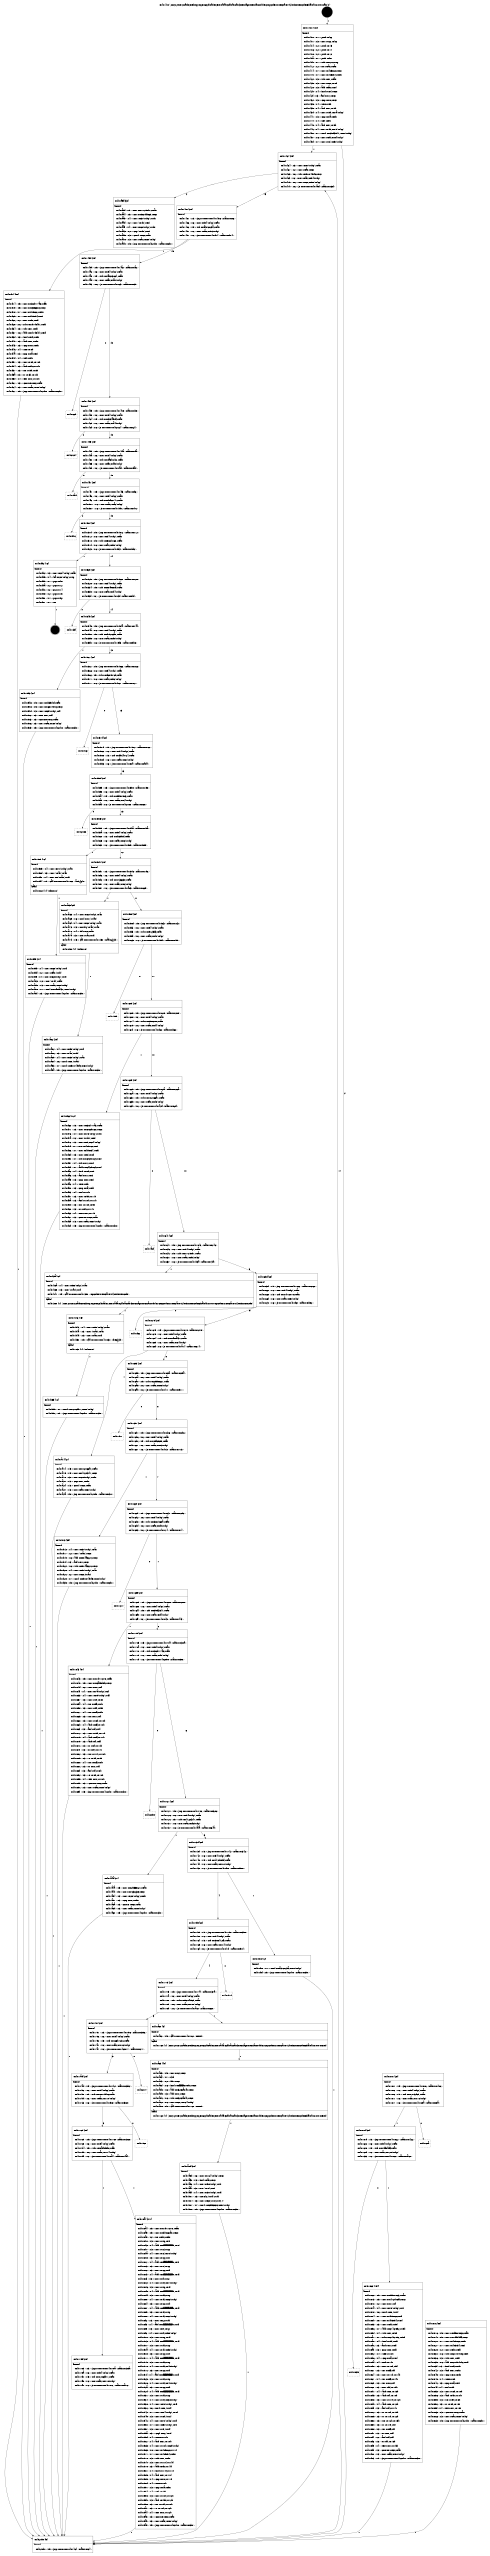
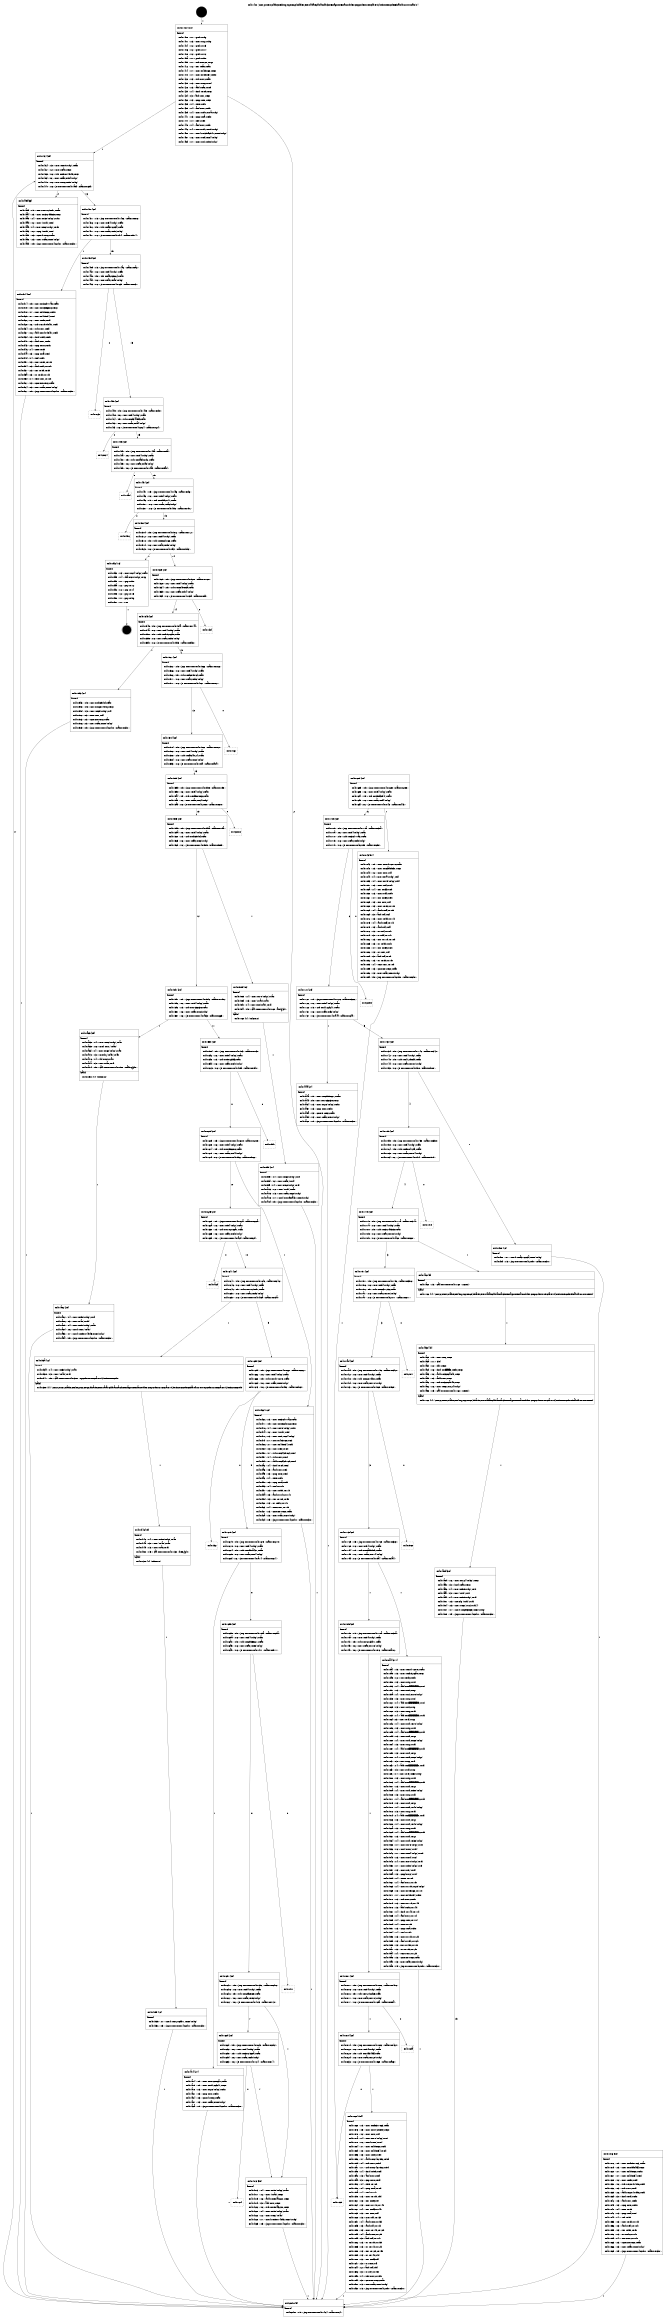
(157, 1561) -> (261, 2121)
none -> (369, 1813)
(63, 2165) -> (335, 1586)
(248, 2372) -> (456, 2019)
